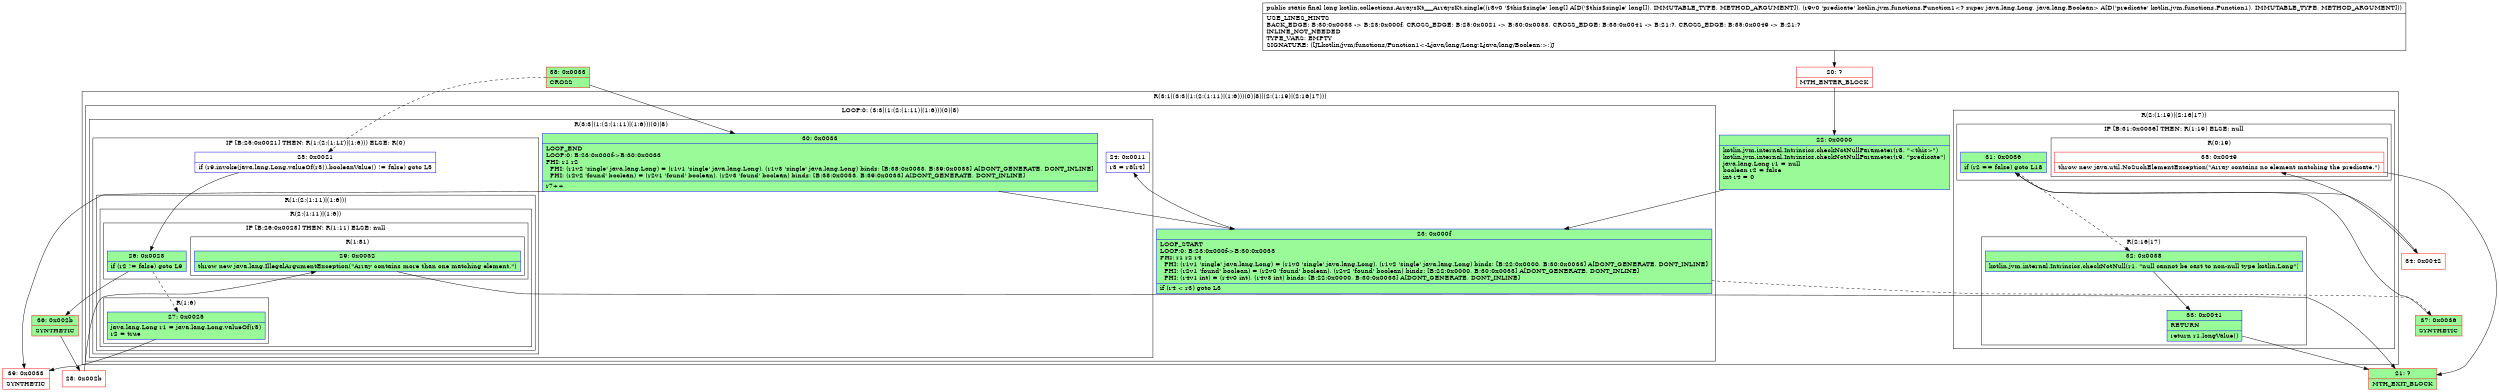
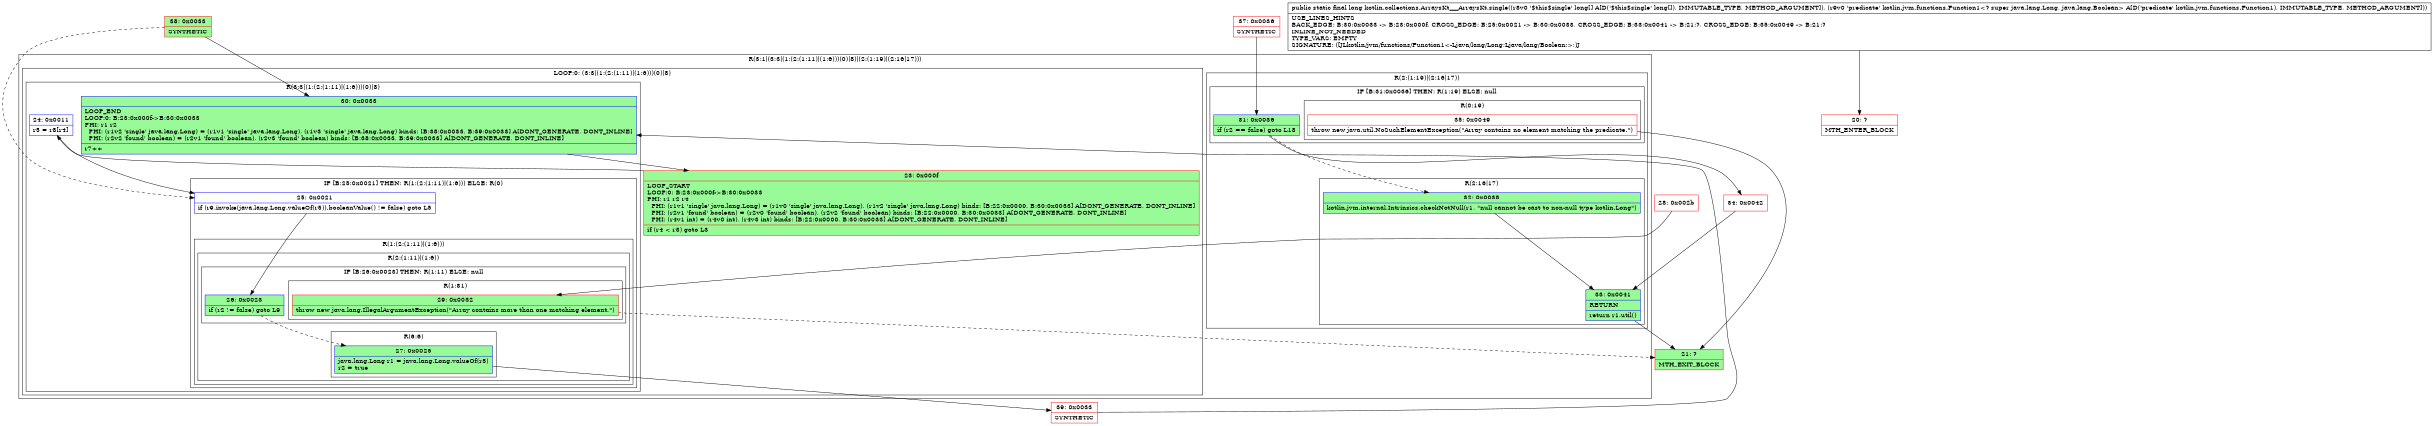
(561, 82) -> (188, 32)
(1834, 162) -> none
none -> (119, 173)
(2337, 191) -> (1686, 249)
(320, 192) -> (1604, 160)
(358, 261) -> (455, 305)
(1434, 261) -> (921, 203)
(1946, 293) -> none
(1406, 295) -> (1134, 335)
(186, 303) -> (414, 337)
(55, 326) -> none
(2439, 326) -> (1257, 27)
(2204, 336) -> (1613, 315)
